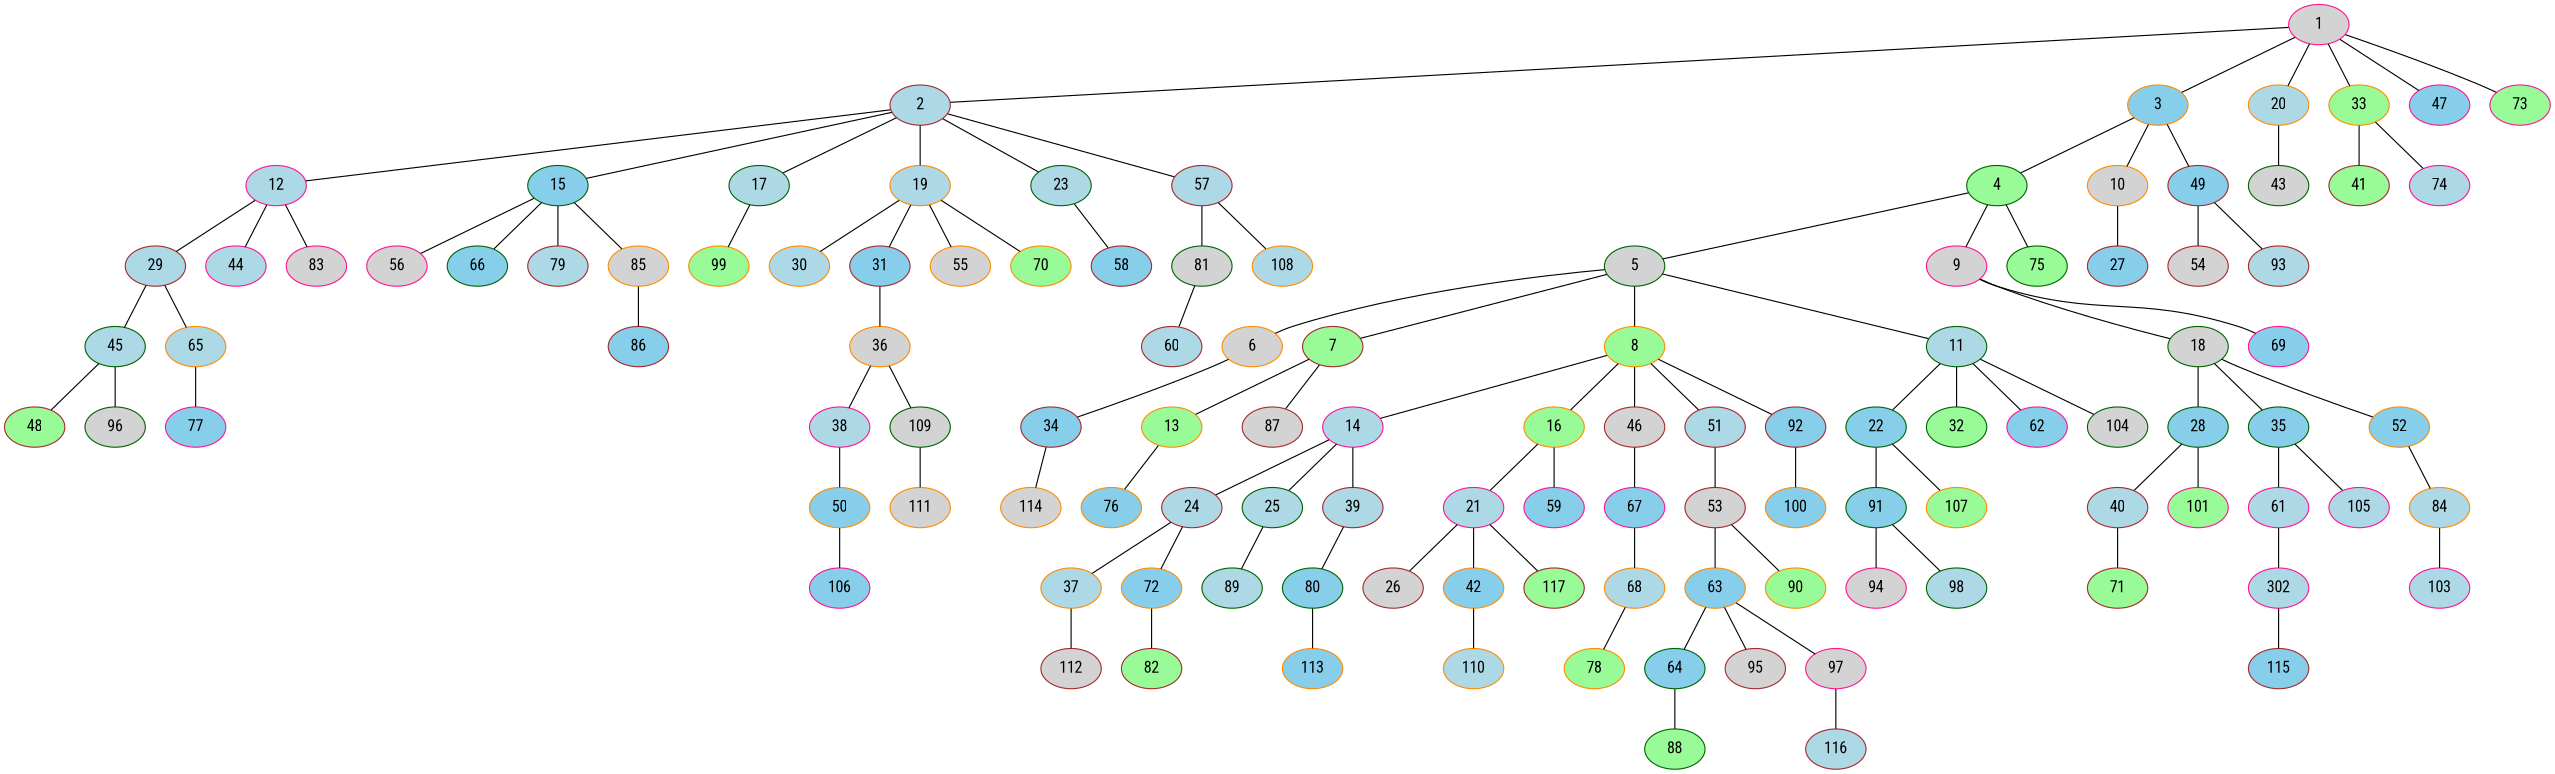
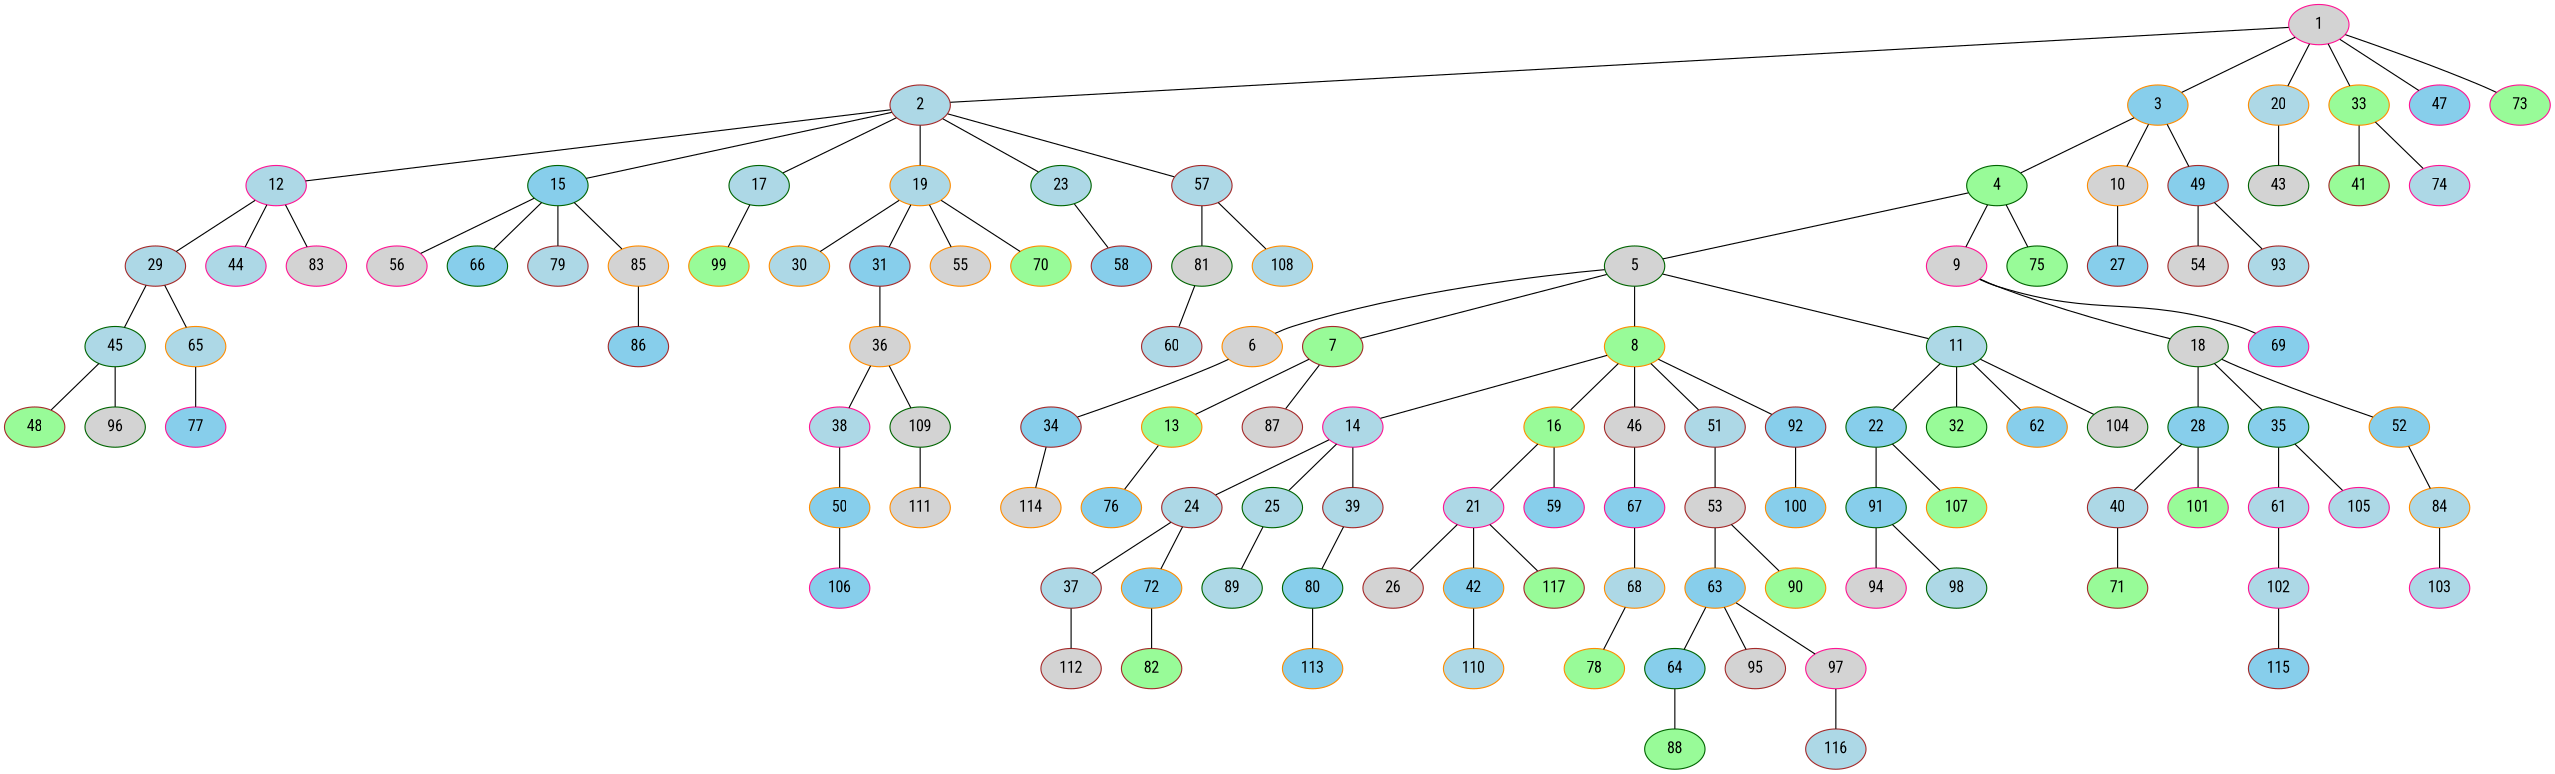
(2037, 427) -> (2037, 427)
(1071, 588) -> (1071, 588)
(2279, 588) -> (2279, 588)
